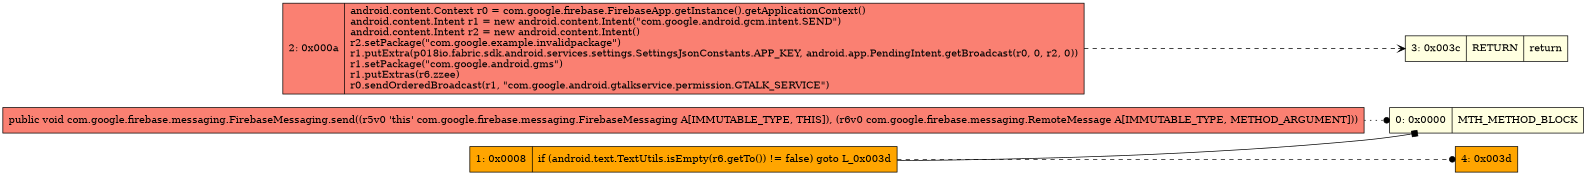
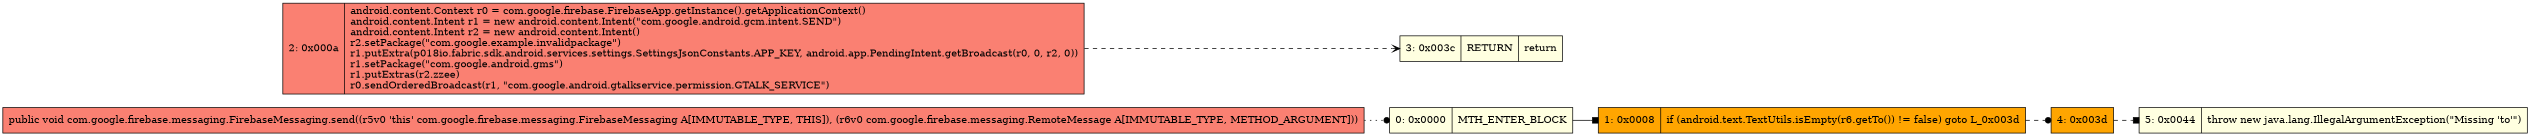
(405, 75) -> (405, 75)
(1518, 120) -> (1512, 120)
none -> (2333, 120)
(1154, 154) -> (1582, 120)
